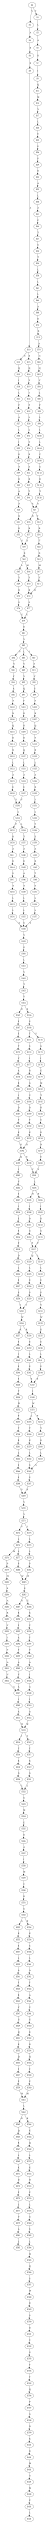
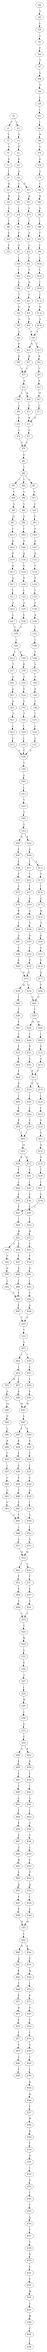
(38, 165) -> none
